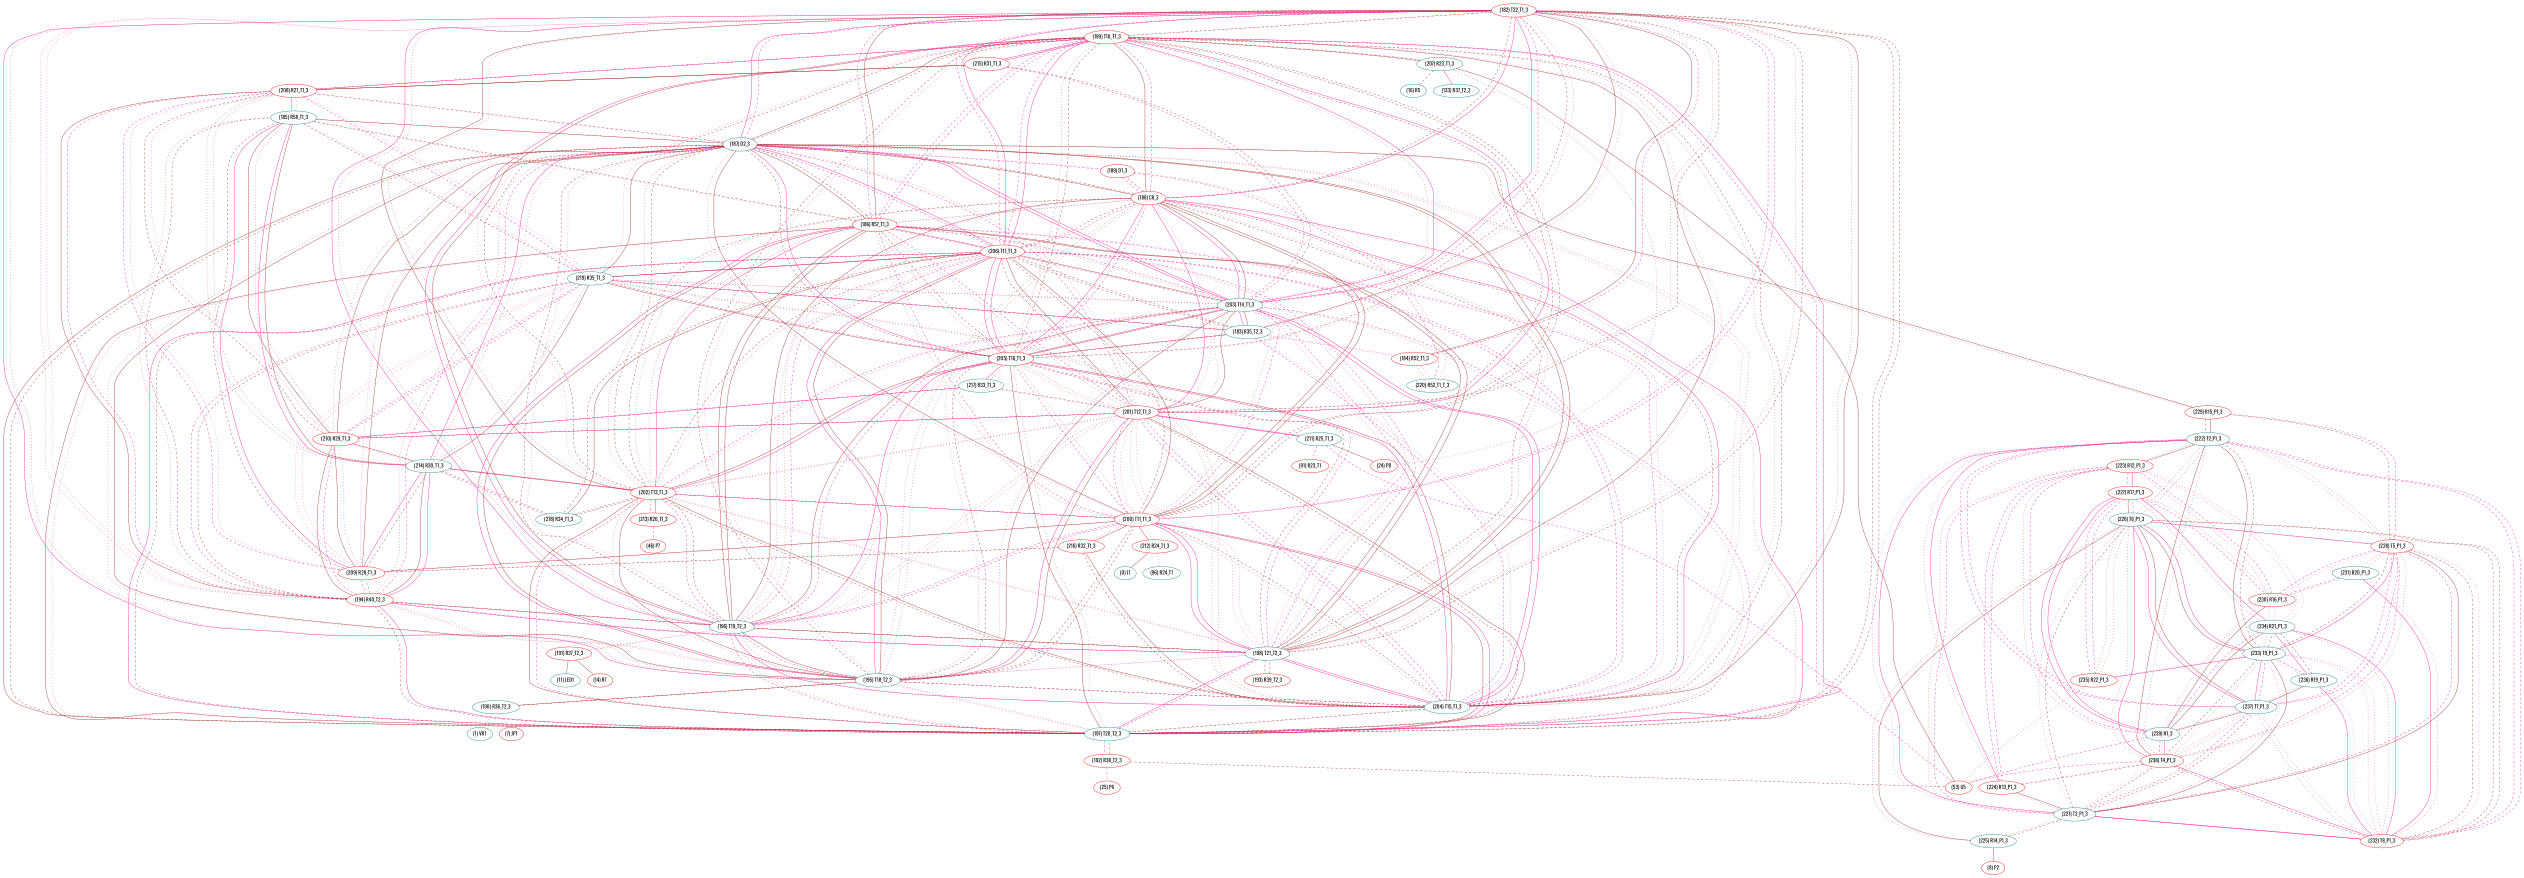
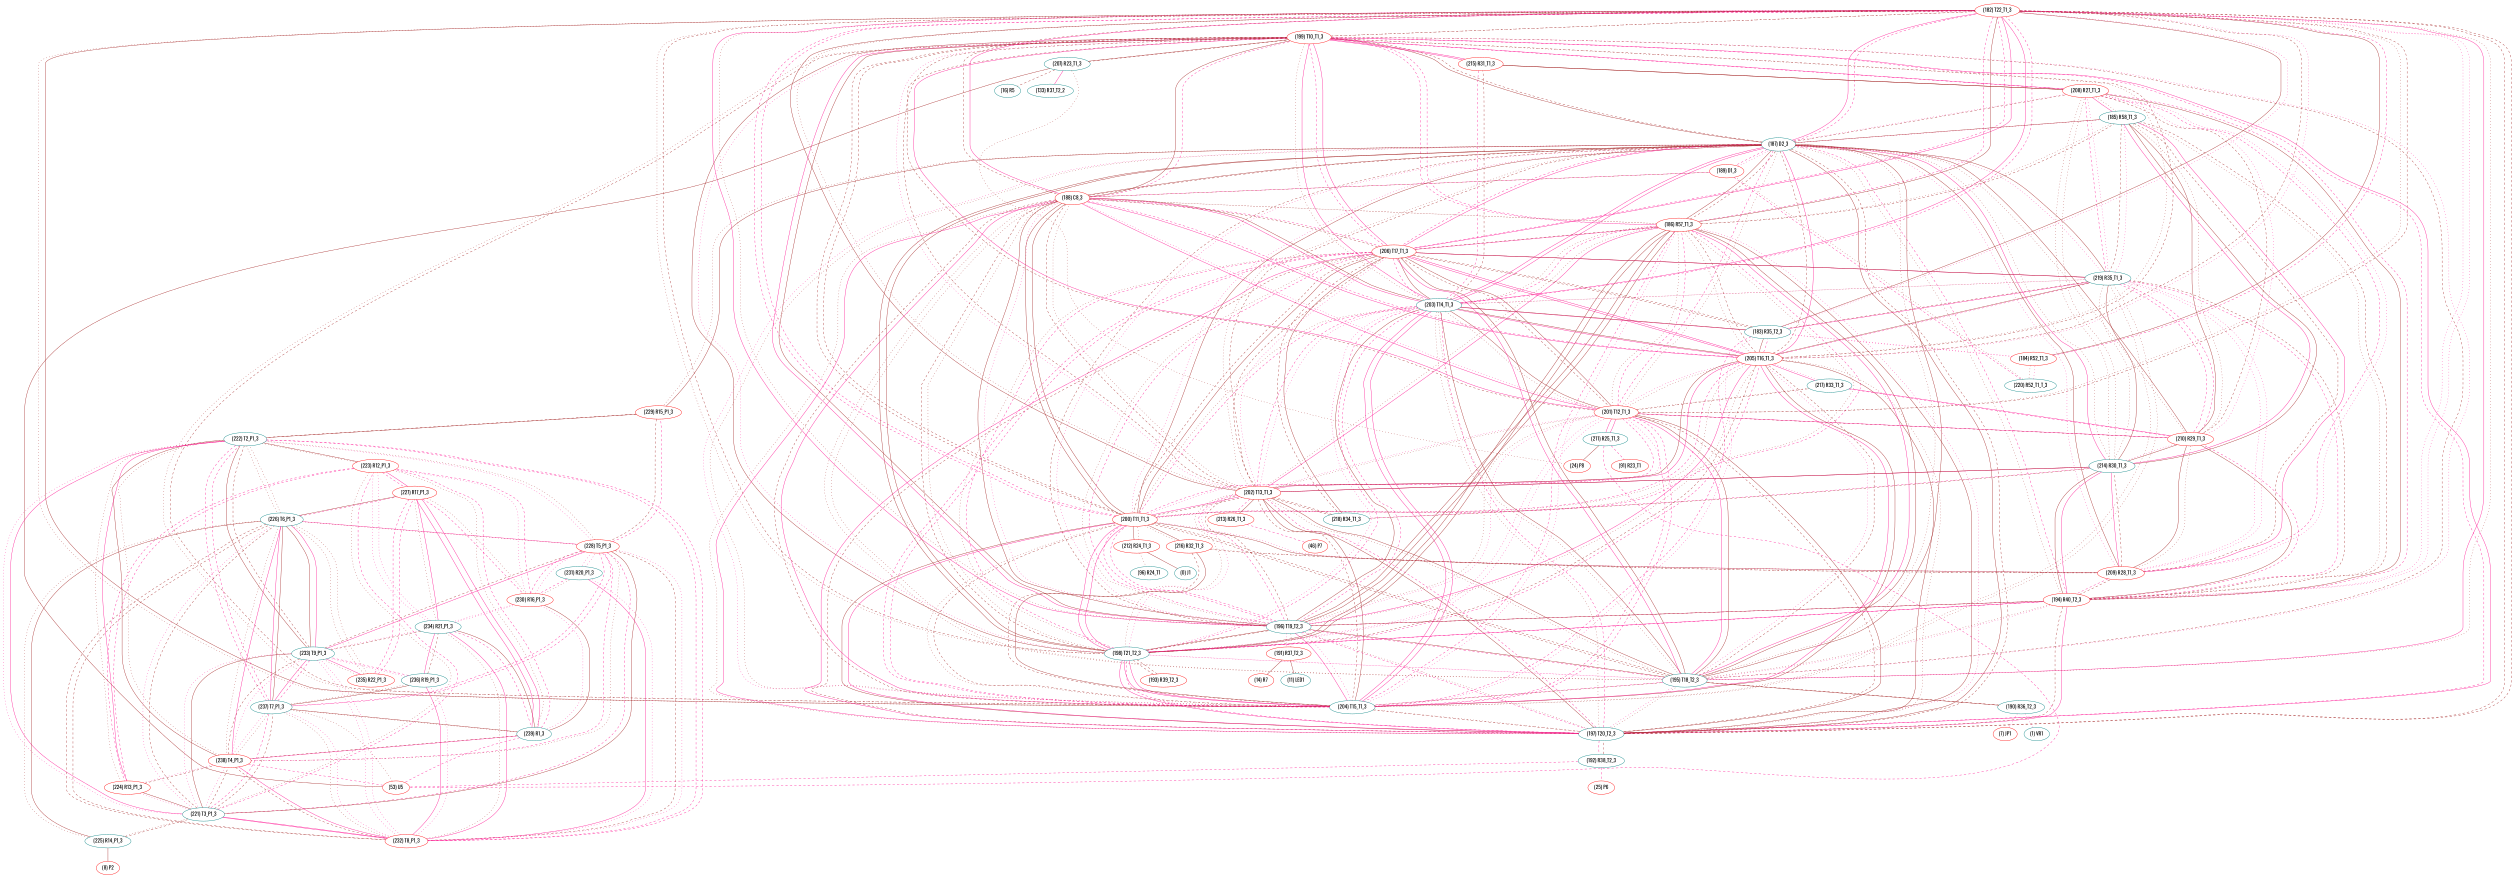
(2022, 731) -> (350, 733)
(1107, 761) -> (1601, 761)
(1538, 774) -> (994, 774)
